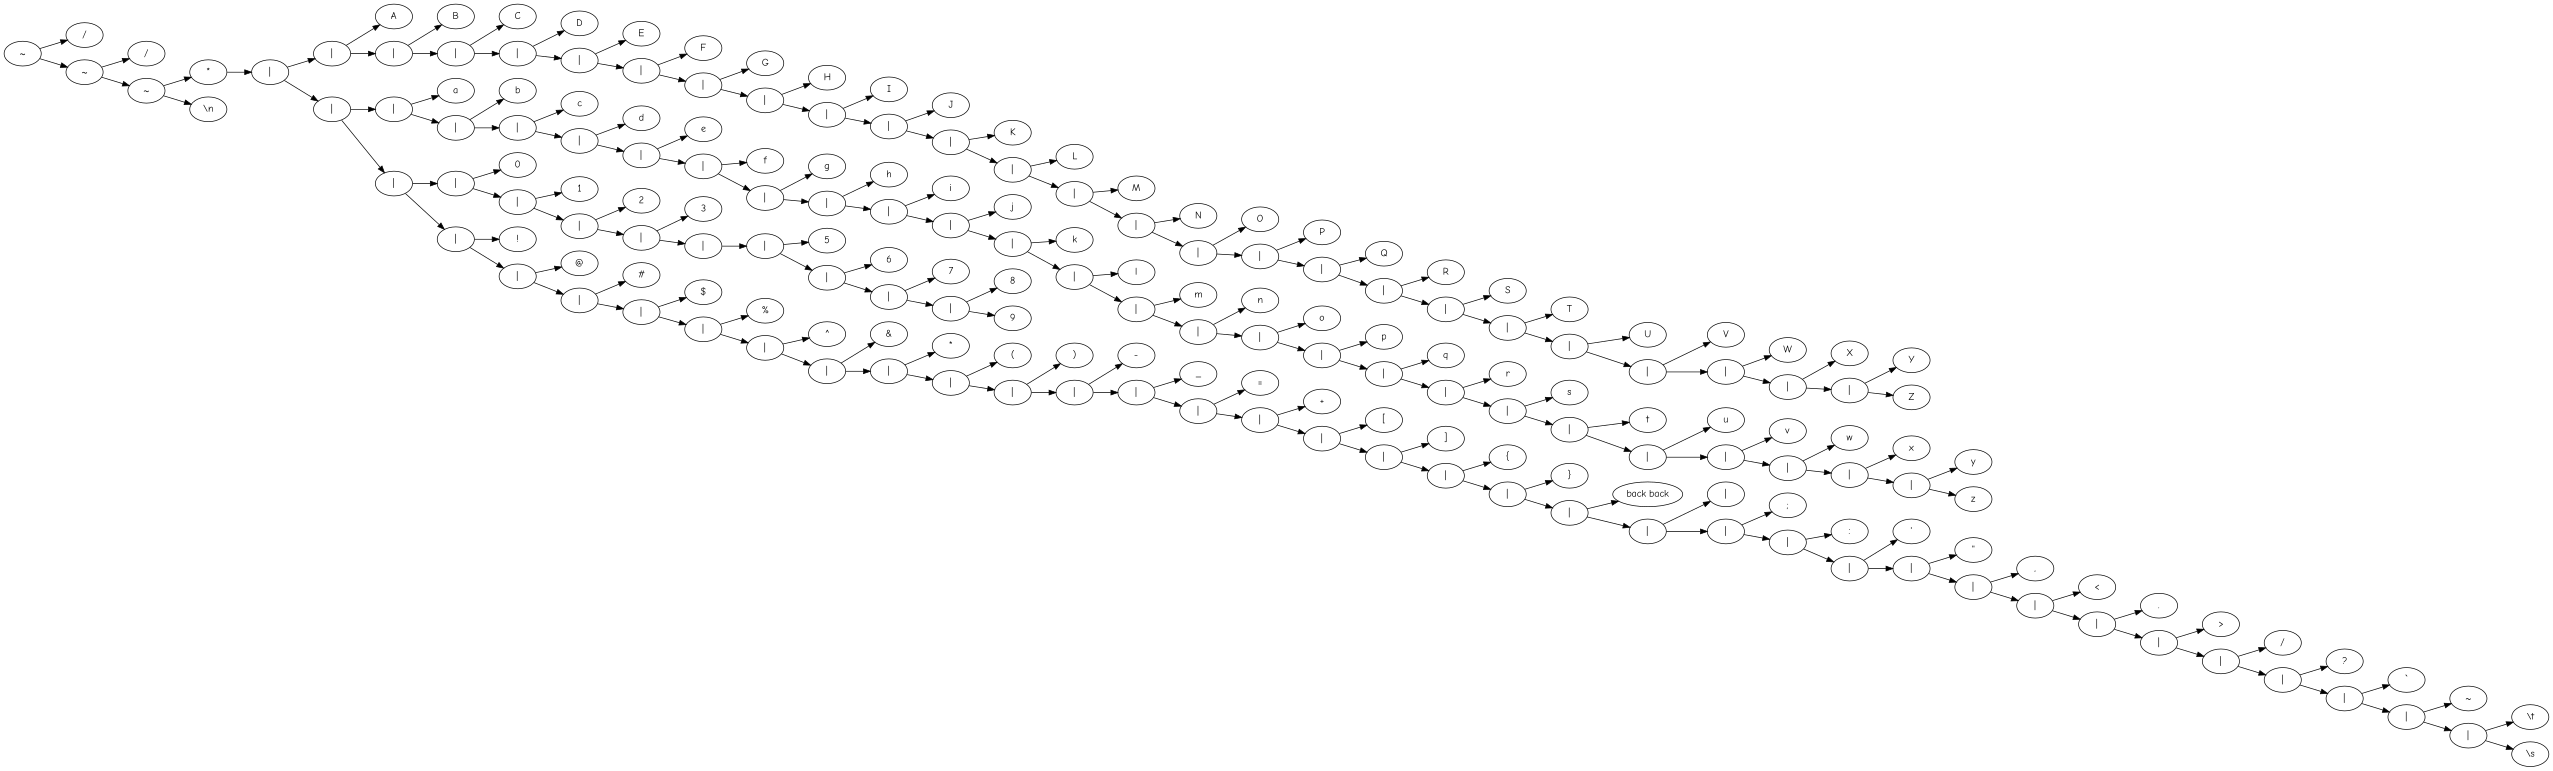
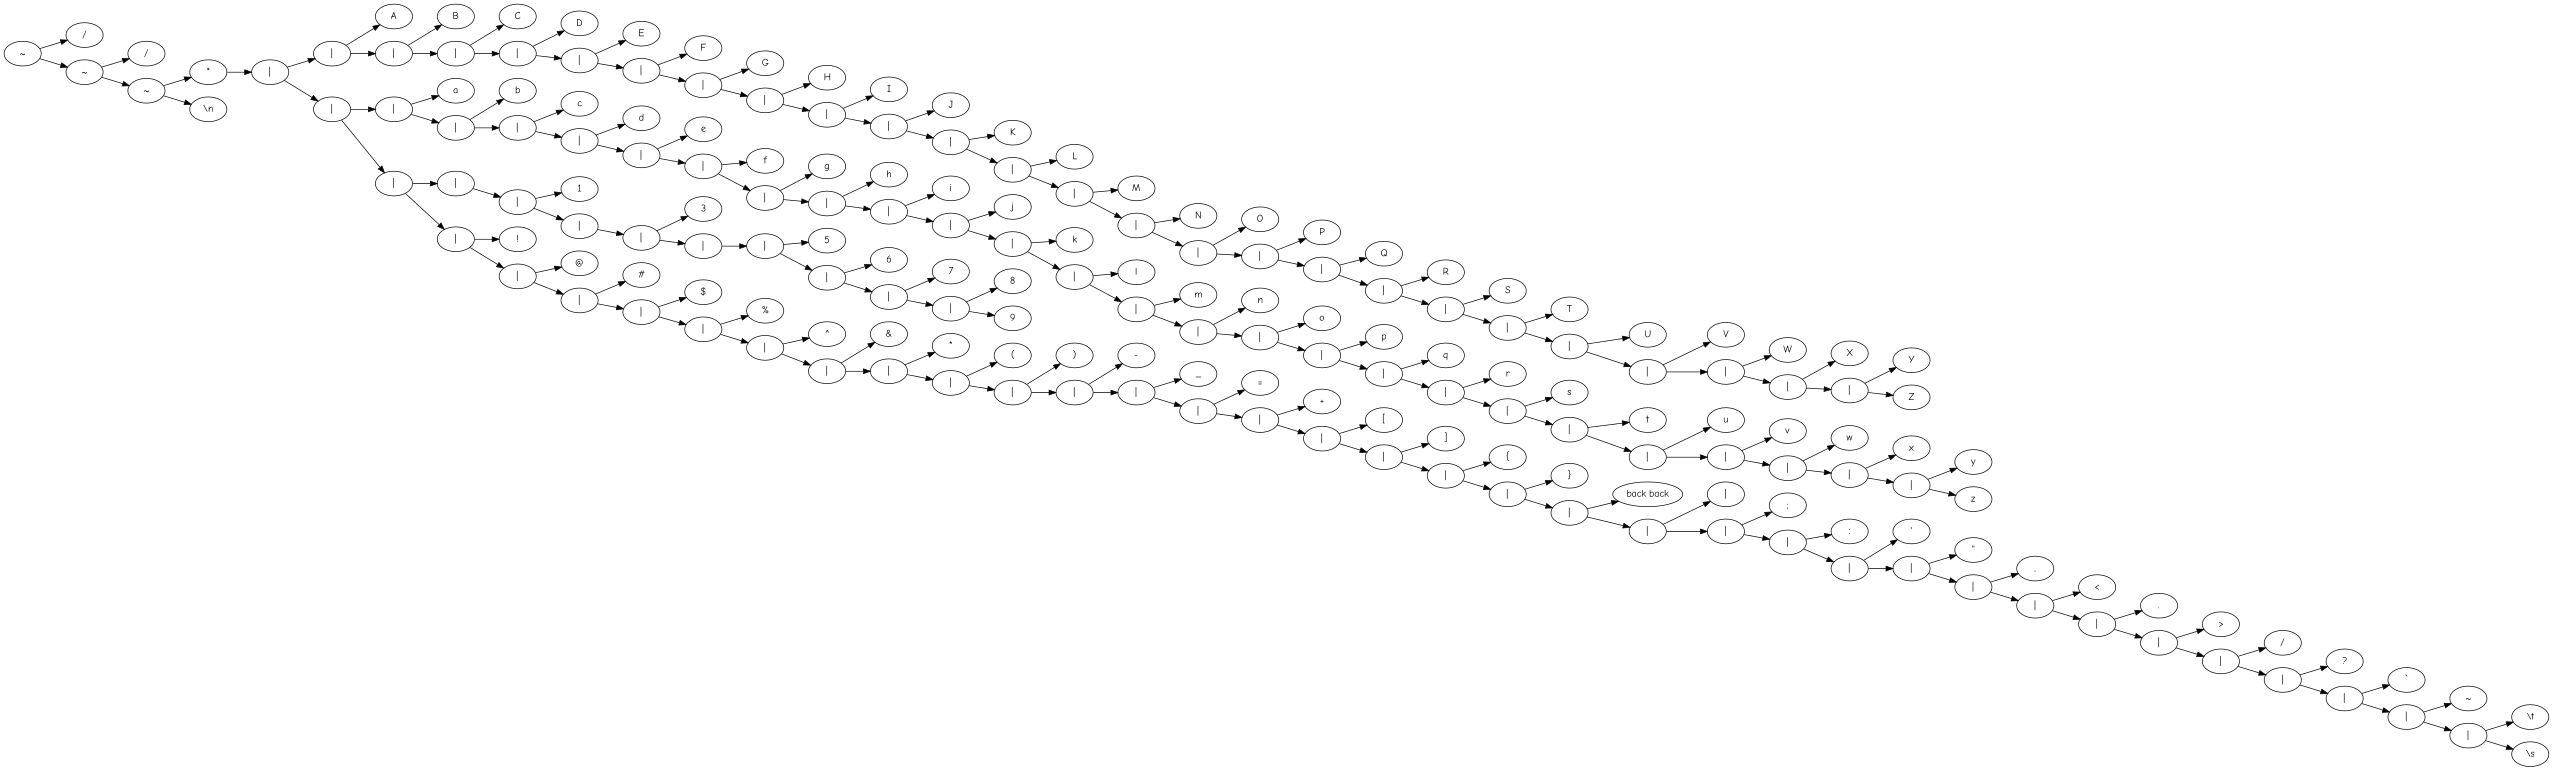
(518, 165) -> none
(641, 201) -> none
